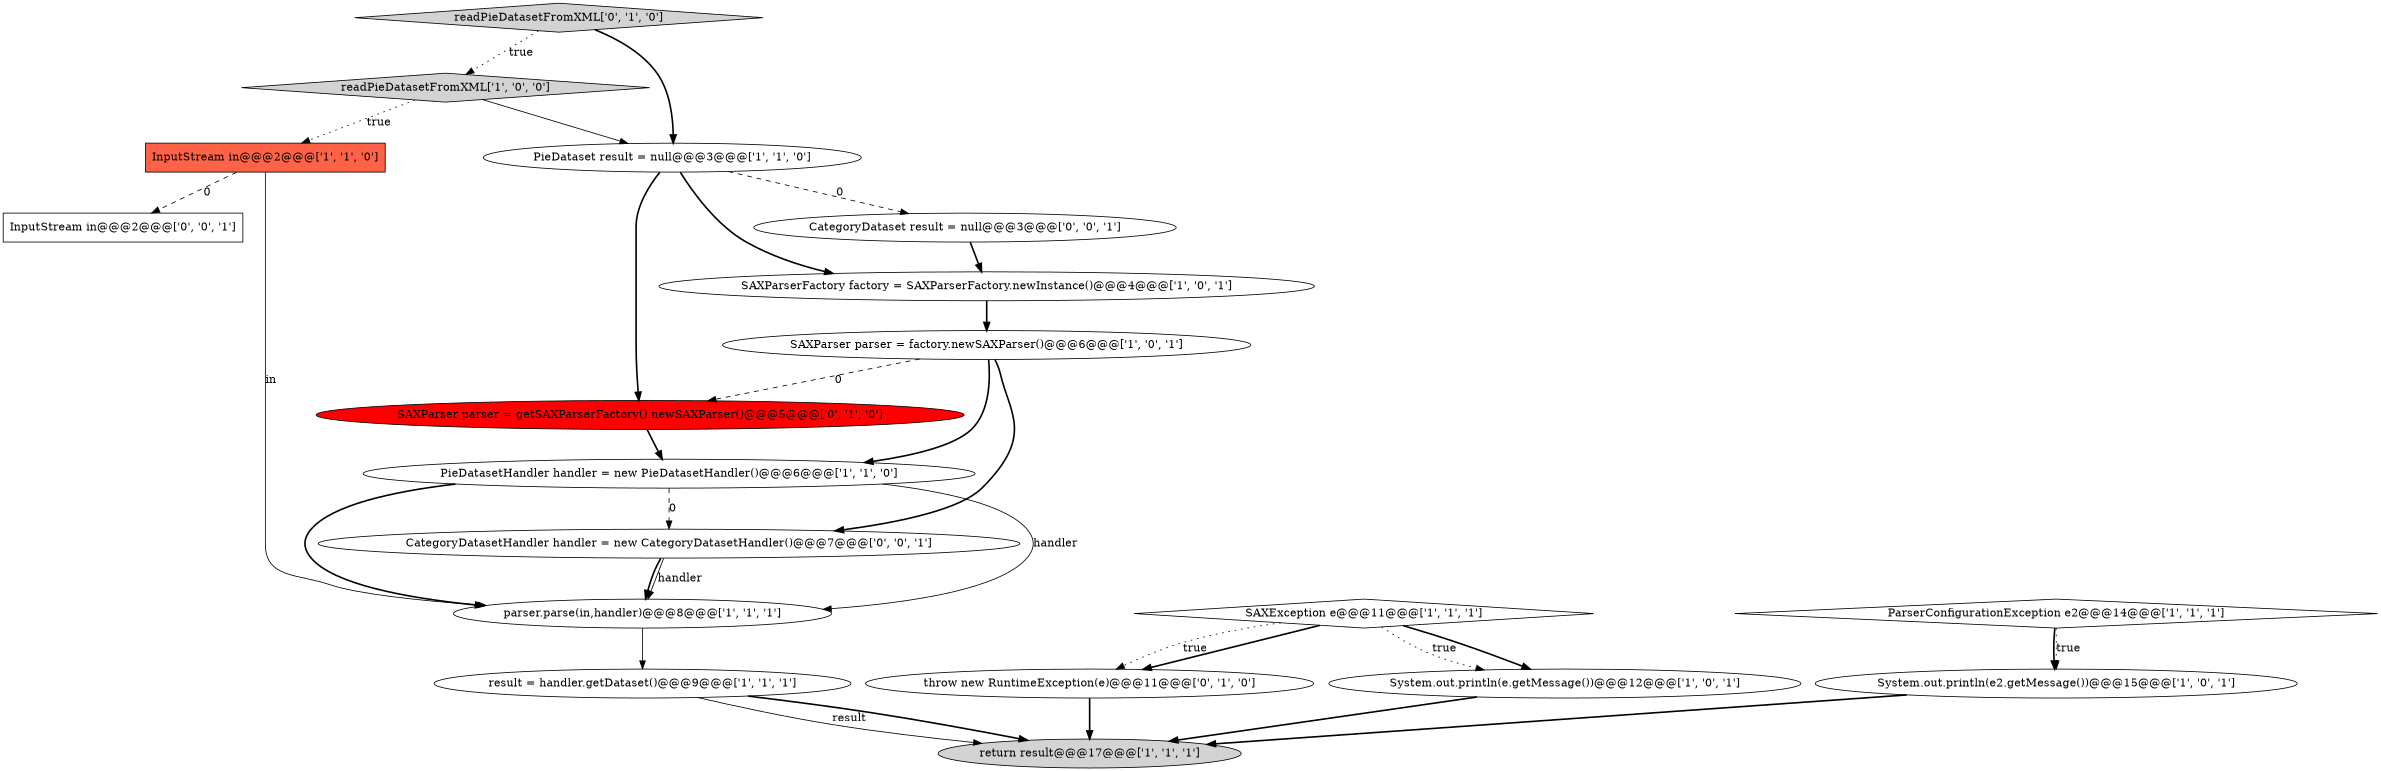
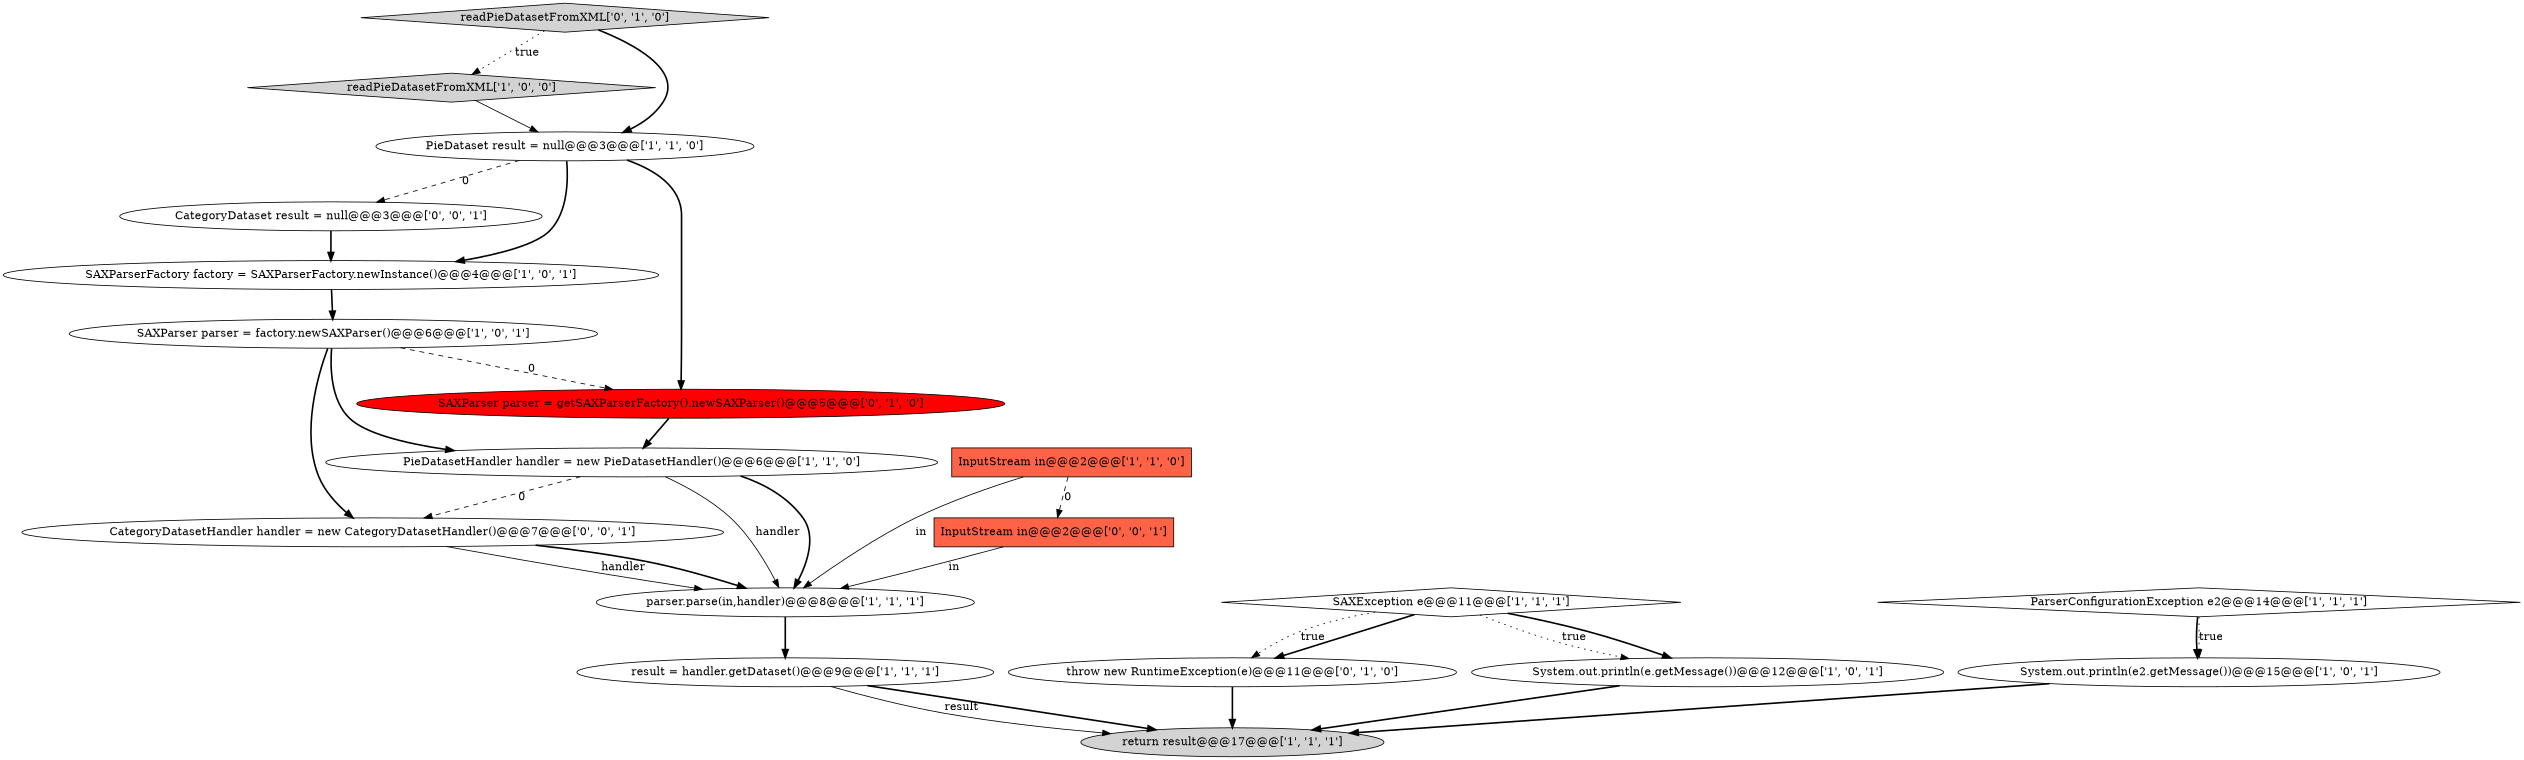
(362, 120) -> none
(123, 228) -> (1054, 532)
none -> (926, 567)
(643, 645) -> (785, 633)
